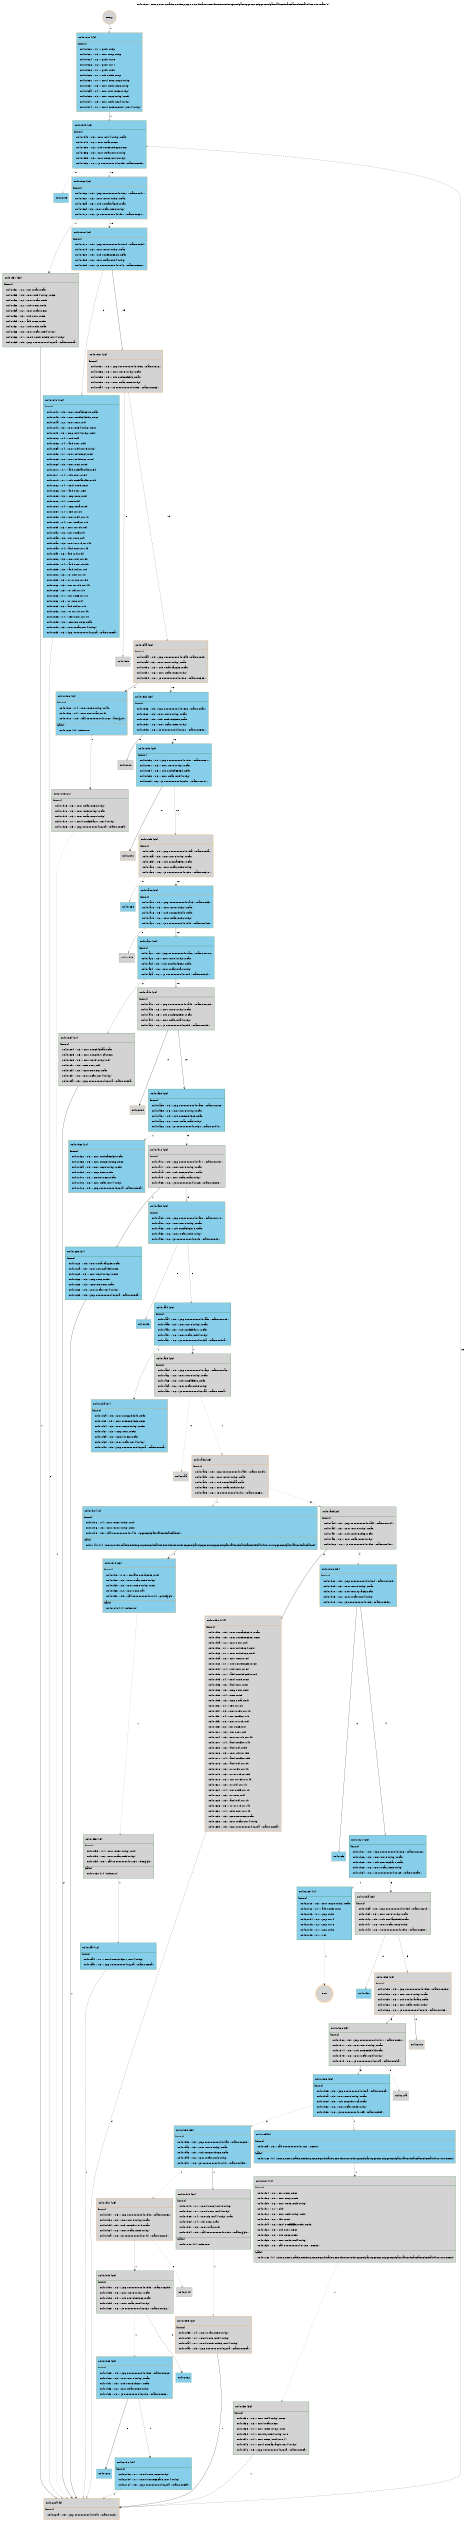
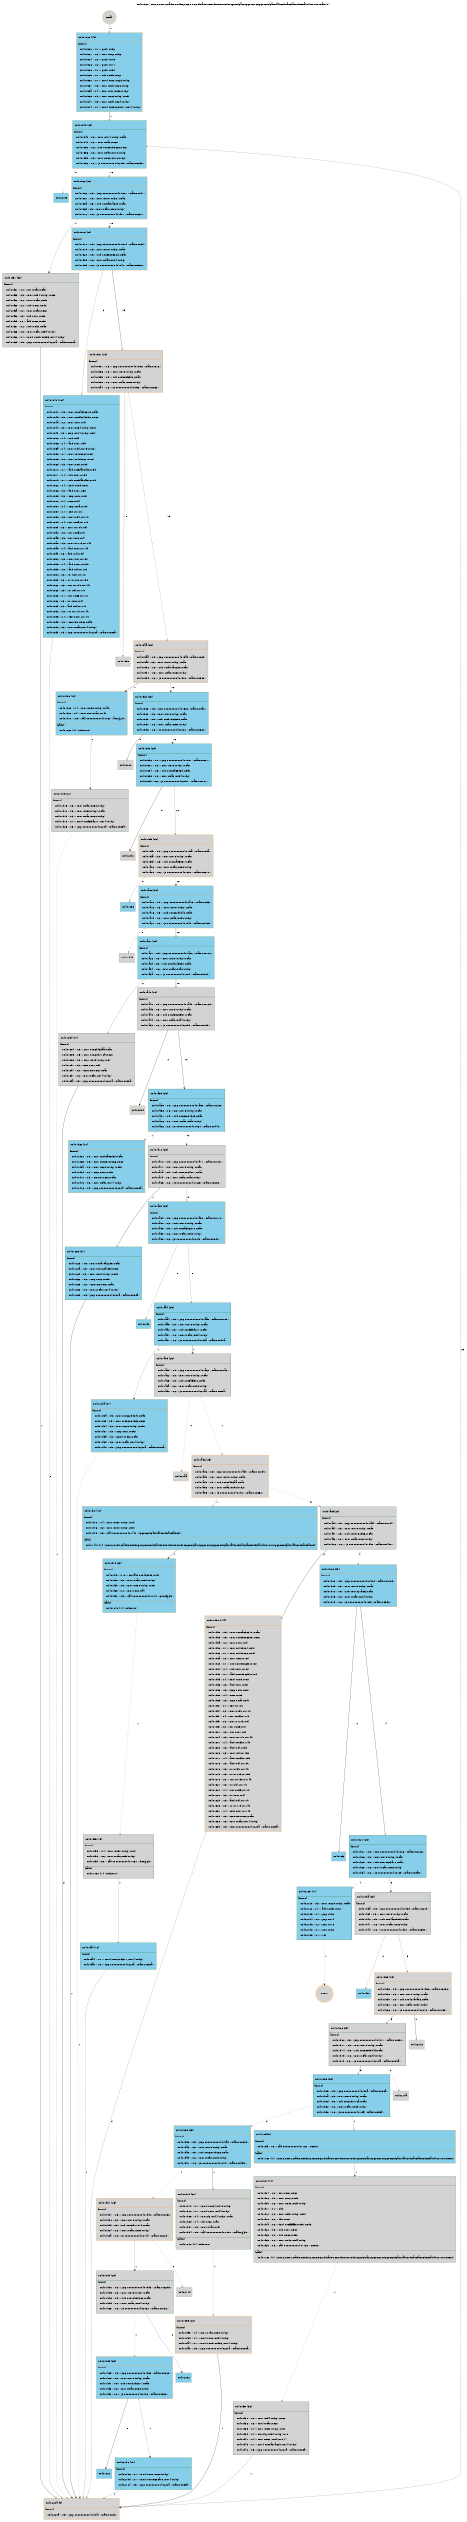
(109, 17) -> (109, 17)
none -> (78, 1971)
(324, 1994) -> (324, 1994)
